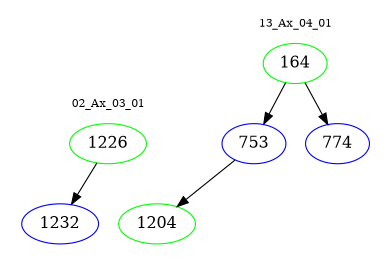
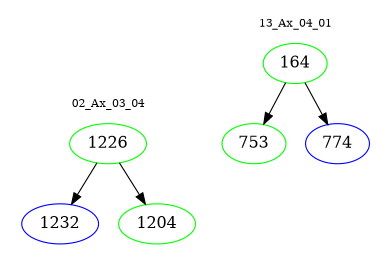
(109, 104) -> (109, 104)
(254, 144) -> (254, 144)
(210, 180) -> (129, 179)
